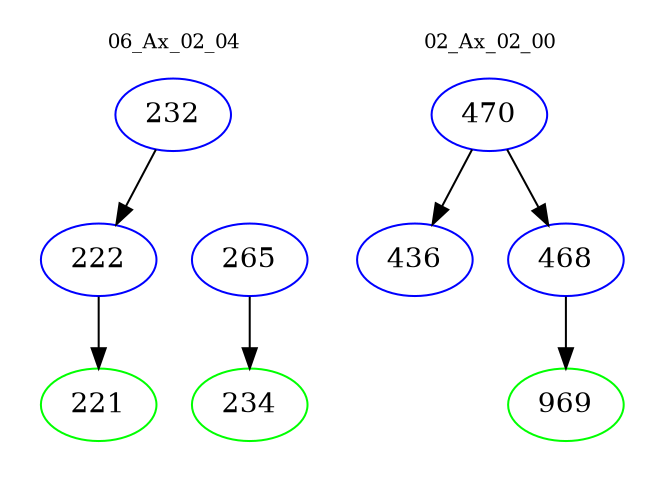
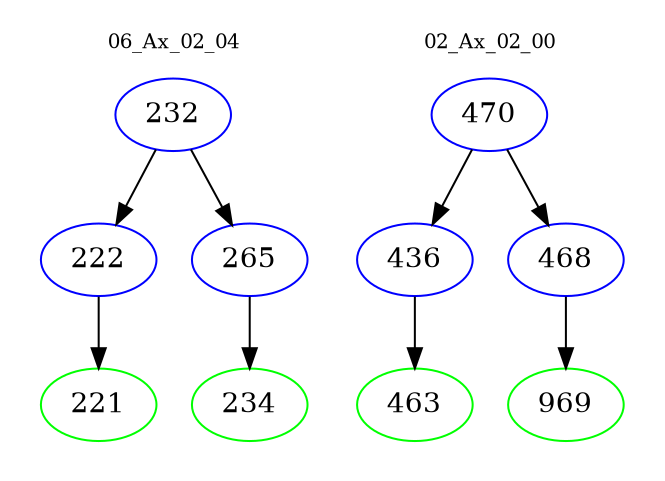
none -> (207, 178)
none -> (415, 405)
